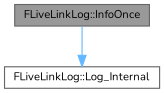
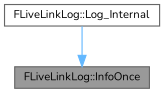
(82, 41) -> (82, 41)
